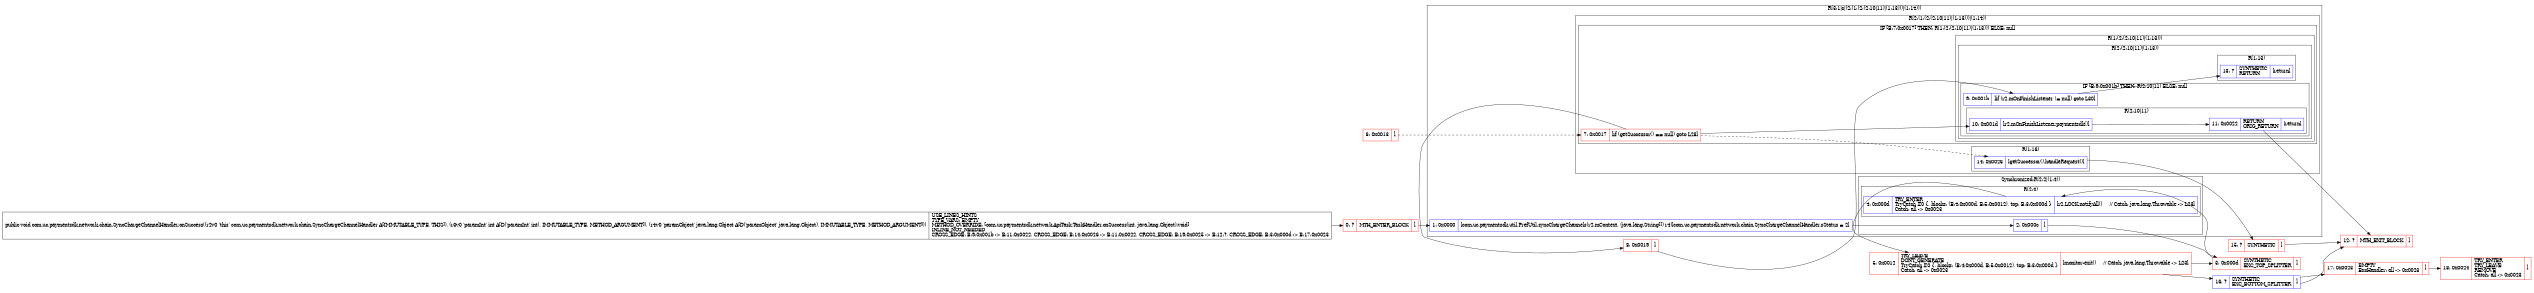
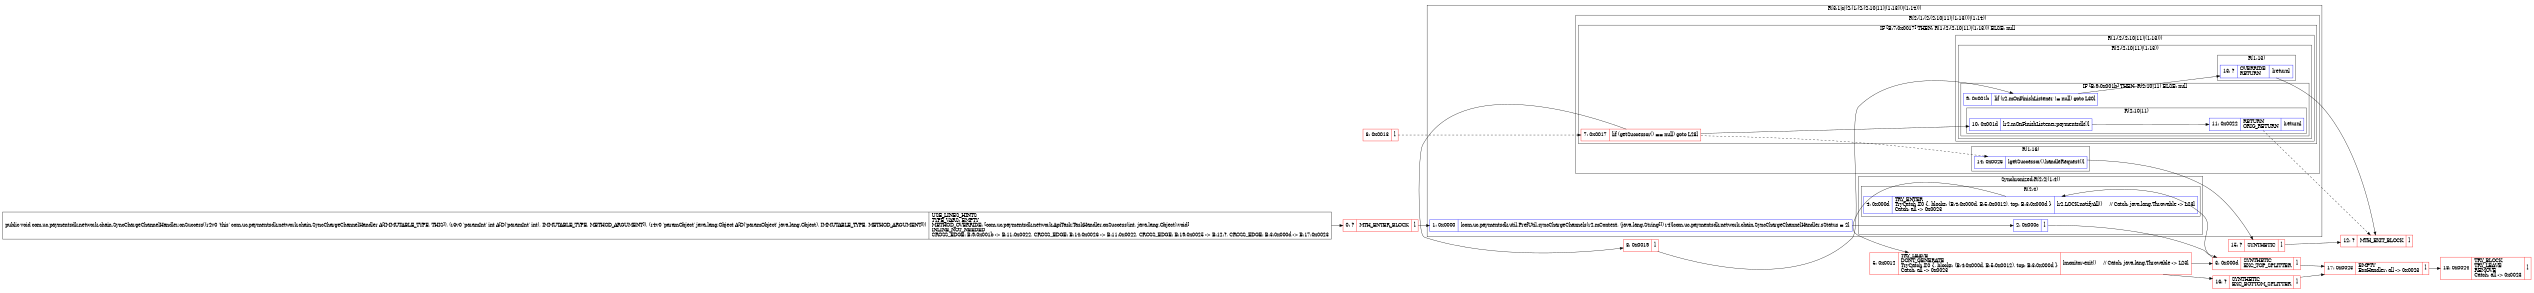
(2253, 69) -> (2253, 69)
(2316, 182) -> (2316, 182)
(2489, 261) -> (2488, 261)
none -> (2311, 266)
(2324, 268) -> (2345, 141)
(2257, 282) -> (2257, 282)
